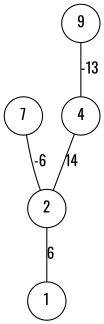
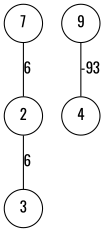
(90, 70) -> (91, 70)
(40, 162) -> (27, 70)
(64, 162) -> none
(47, 301) -> (23, 209)
